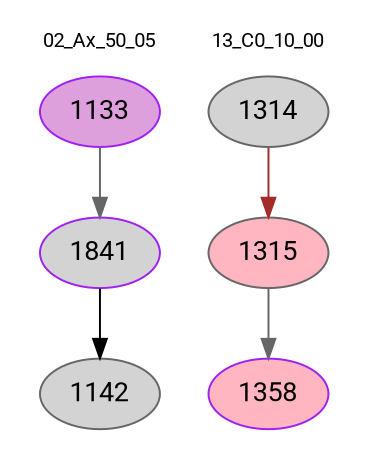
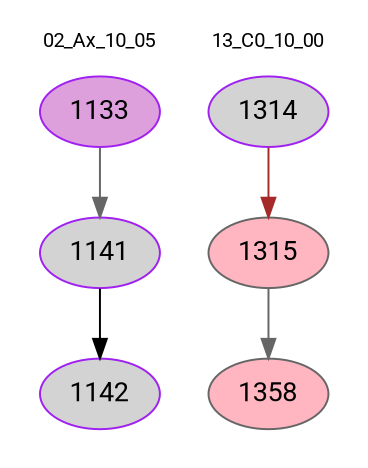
(100, 42) -> (100, 42)
(268, 112) -> (268, 112)
(100, 253) -> (100, 253)
(100, 394) -> (100, 394)
(268, 394) -> (268, 394)
